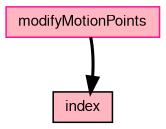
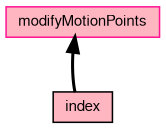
(93, 57) -> (73, 72)
